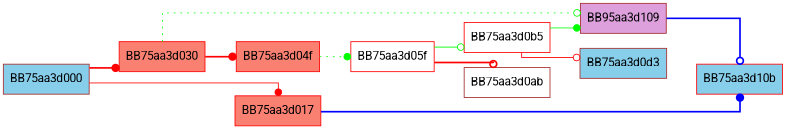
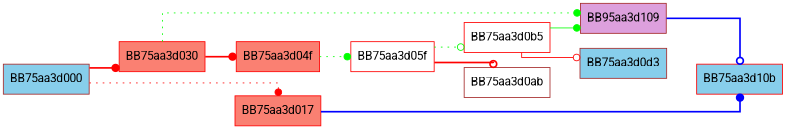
(354, 13) -> (354, 13)
(446, 47) -> (446, 47)
(187, 83) -> (187, 83)
